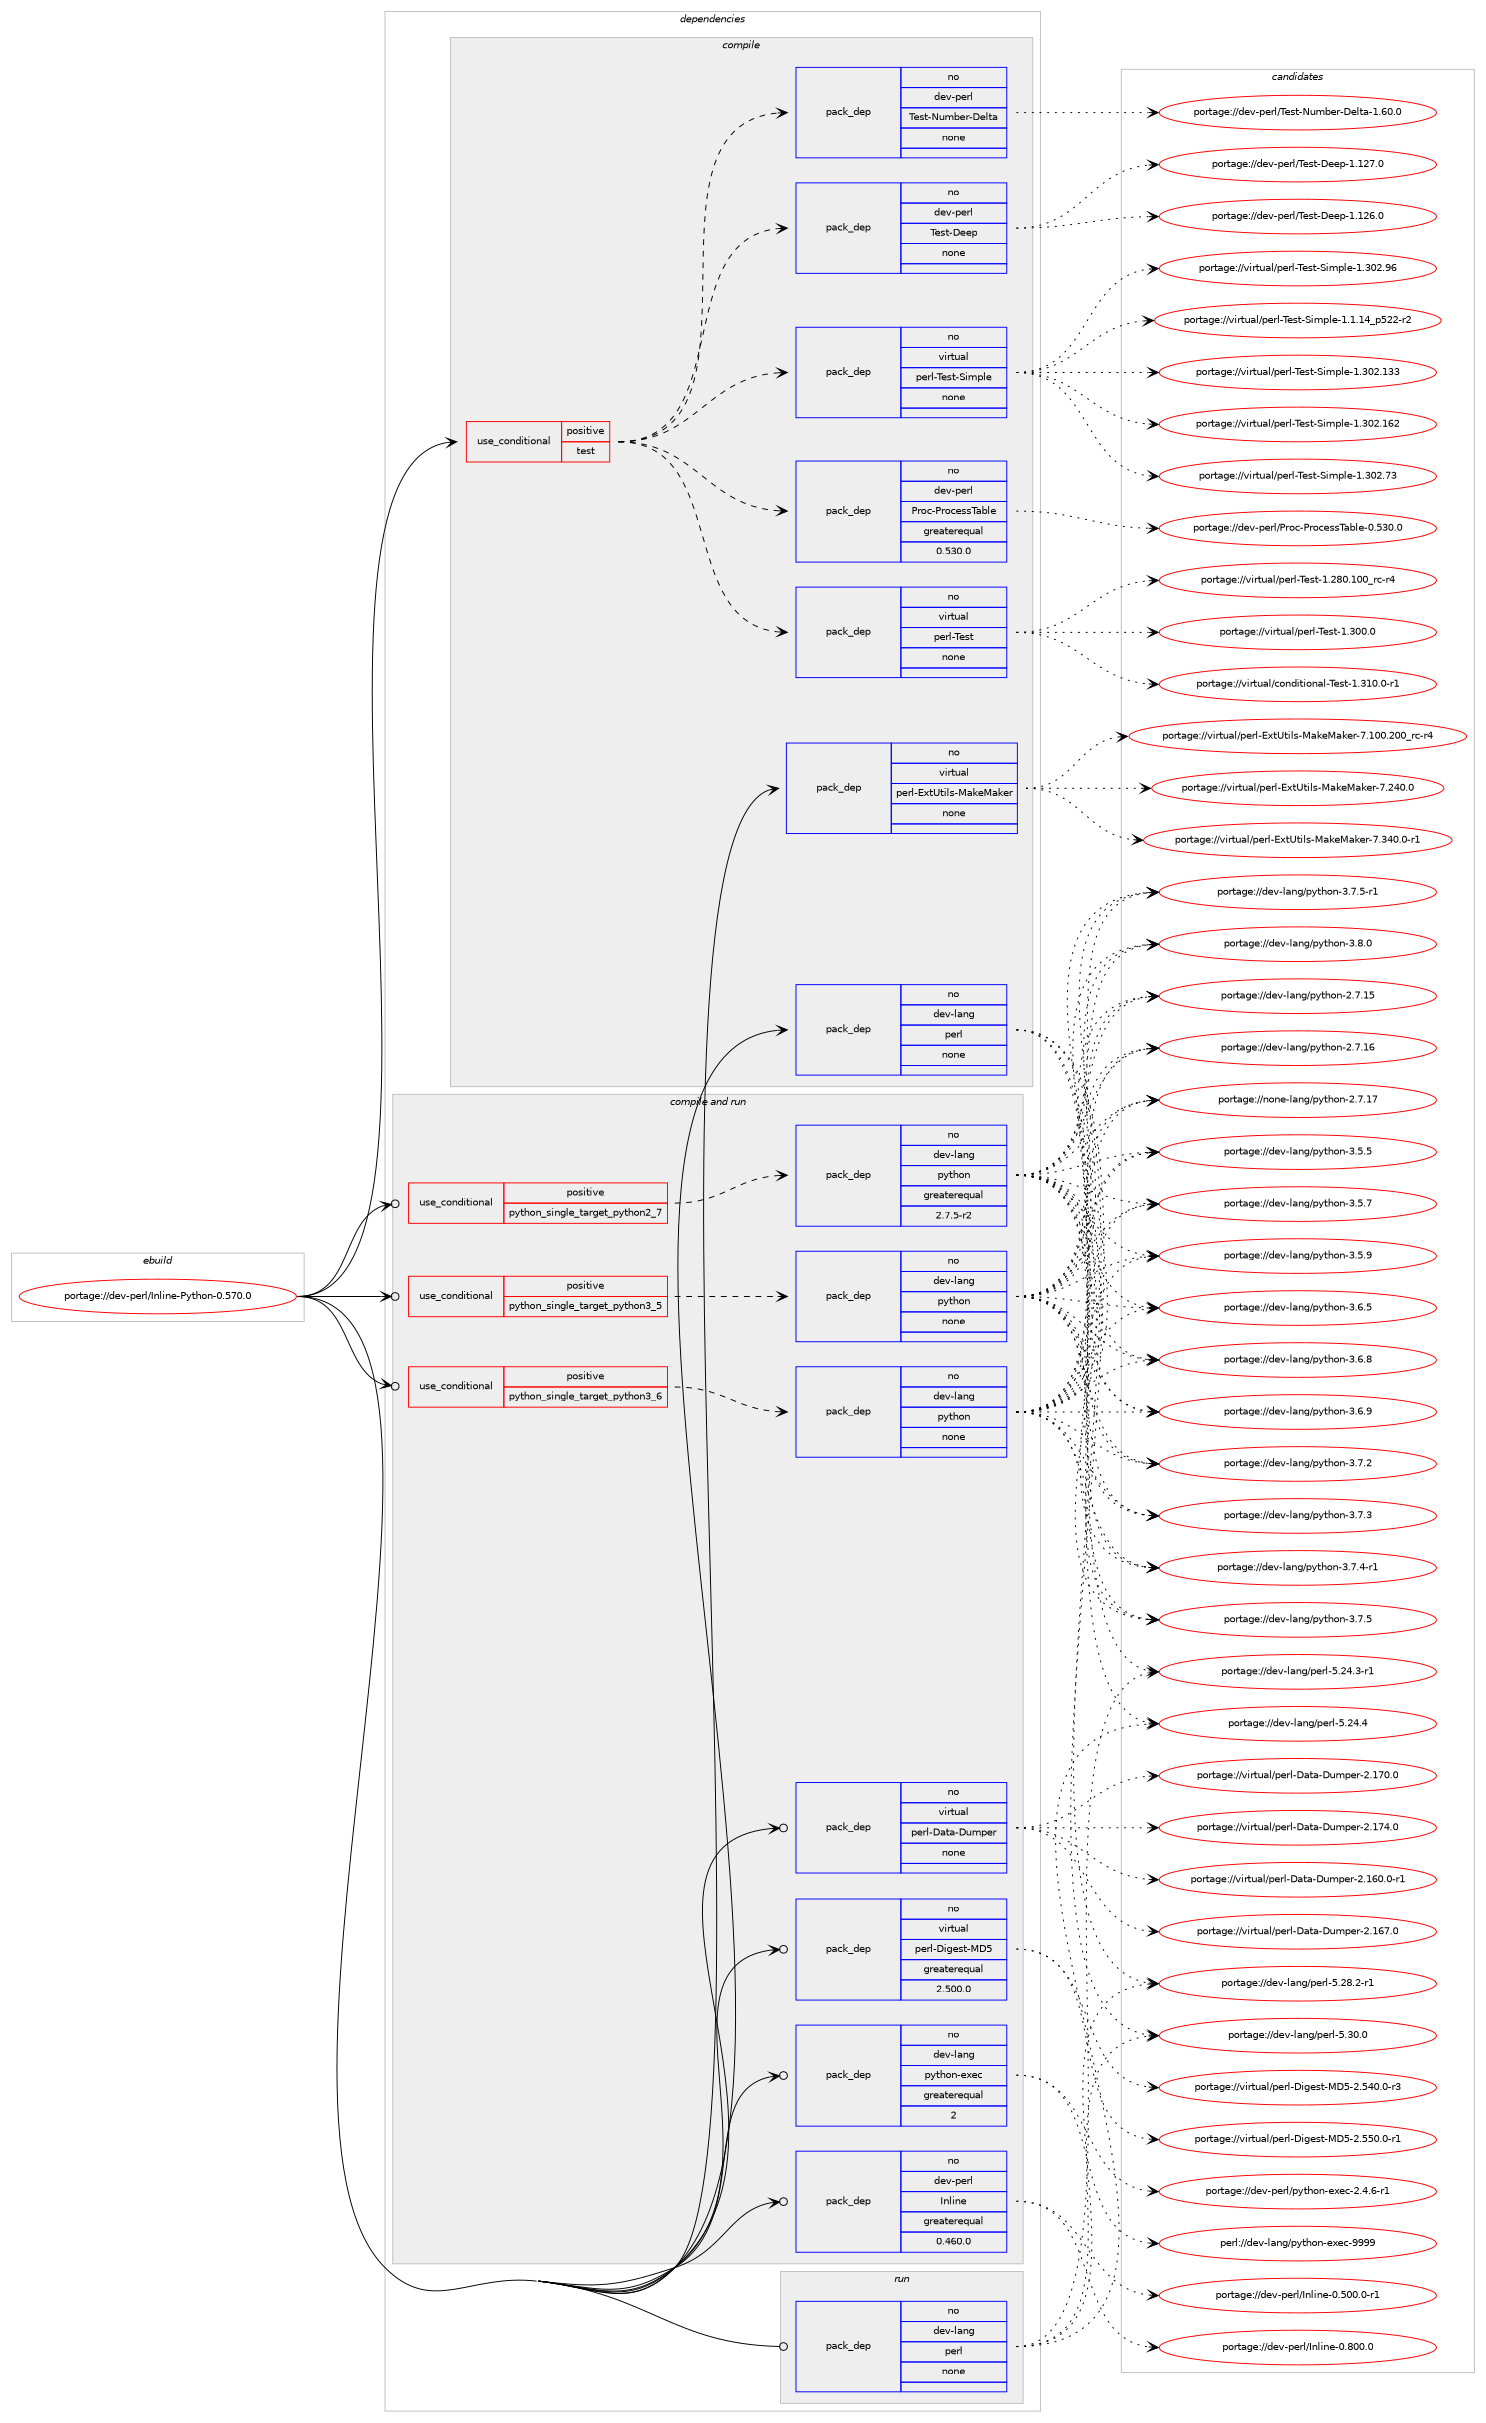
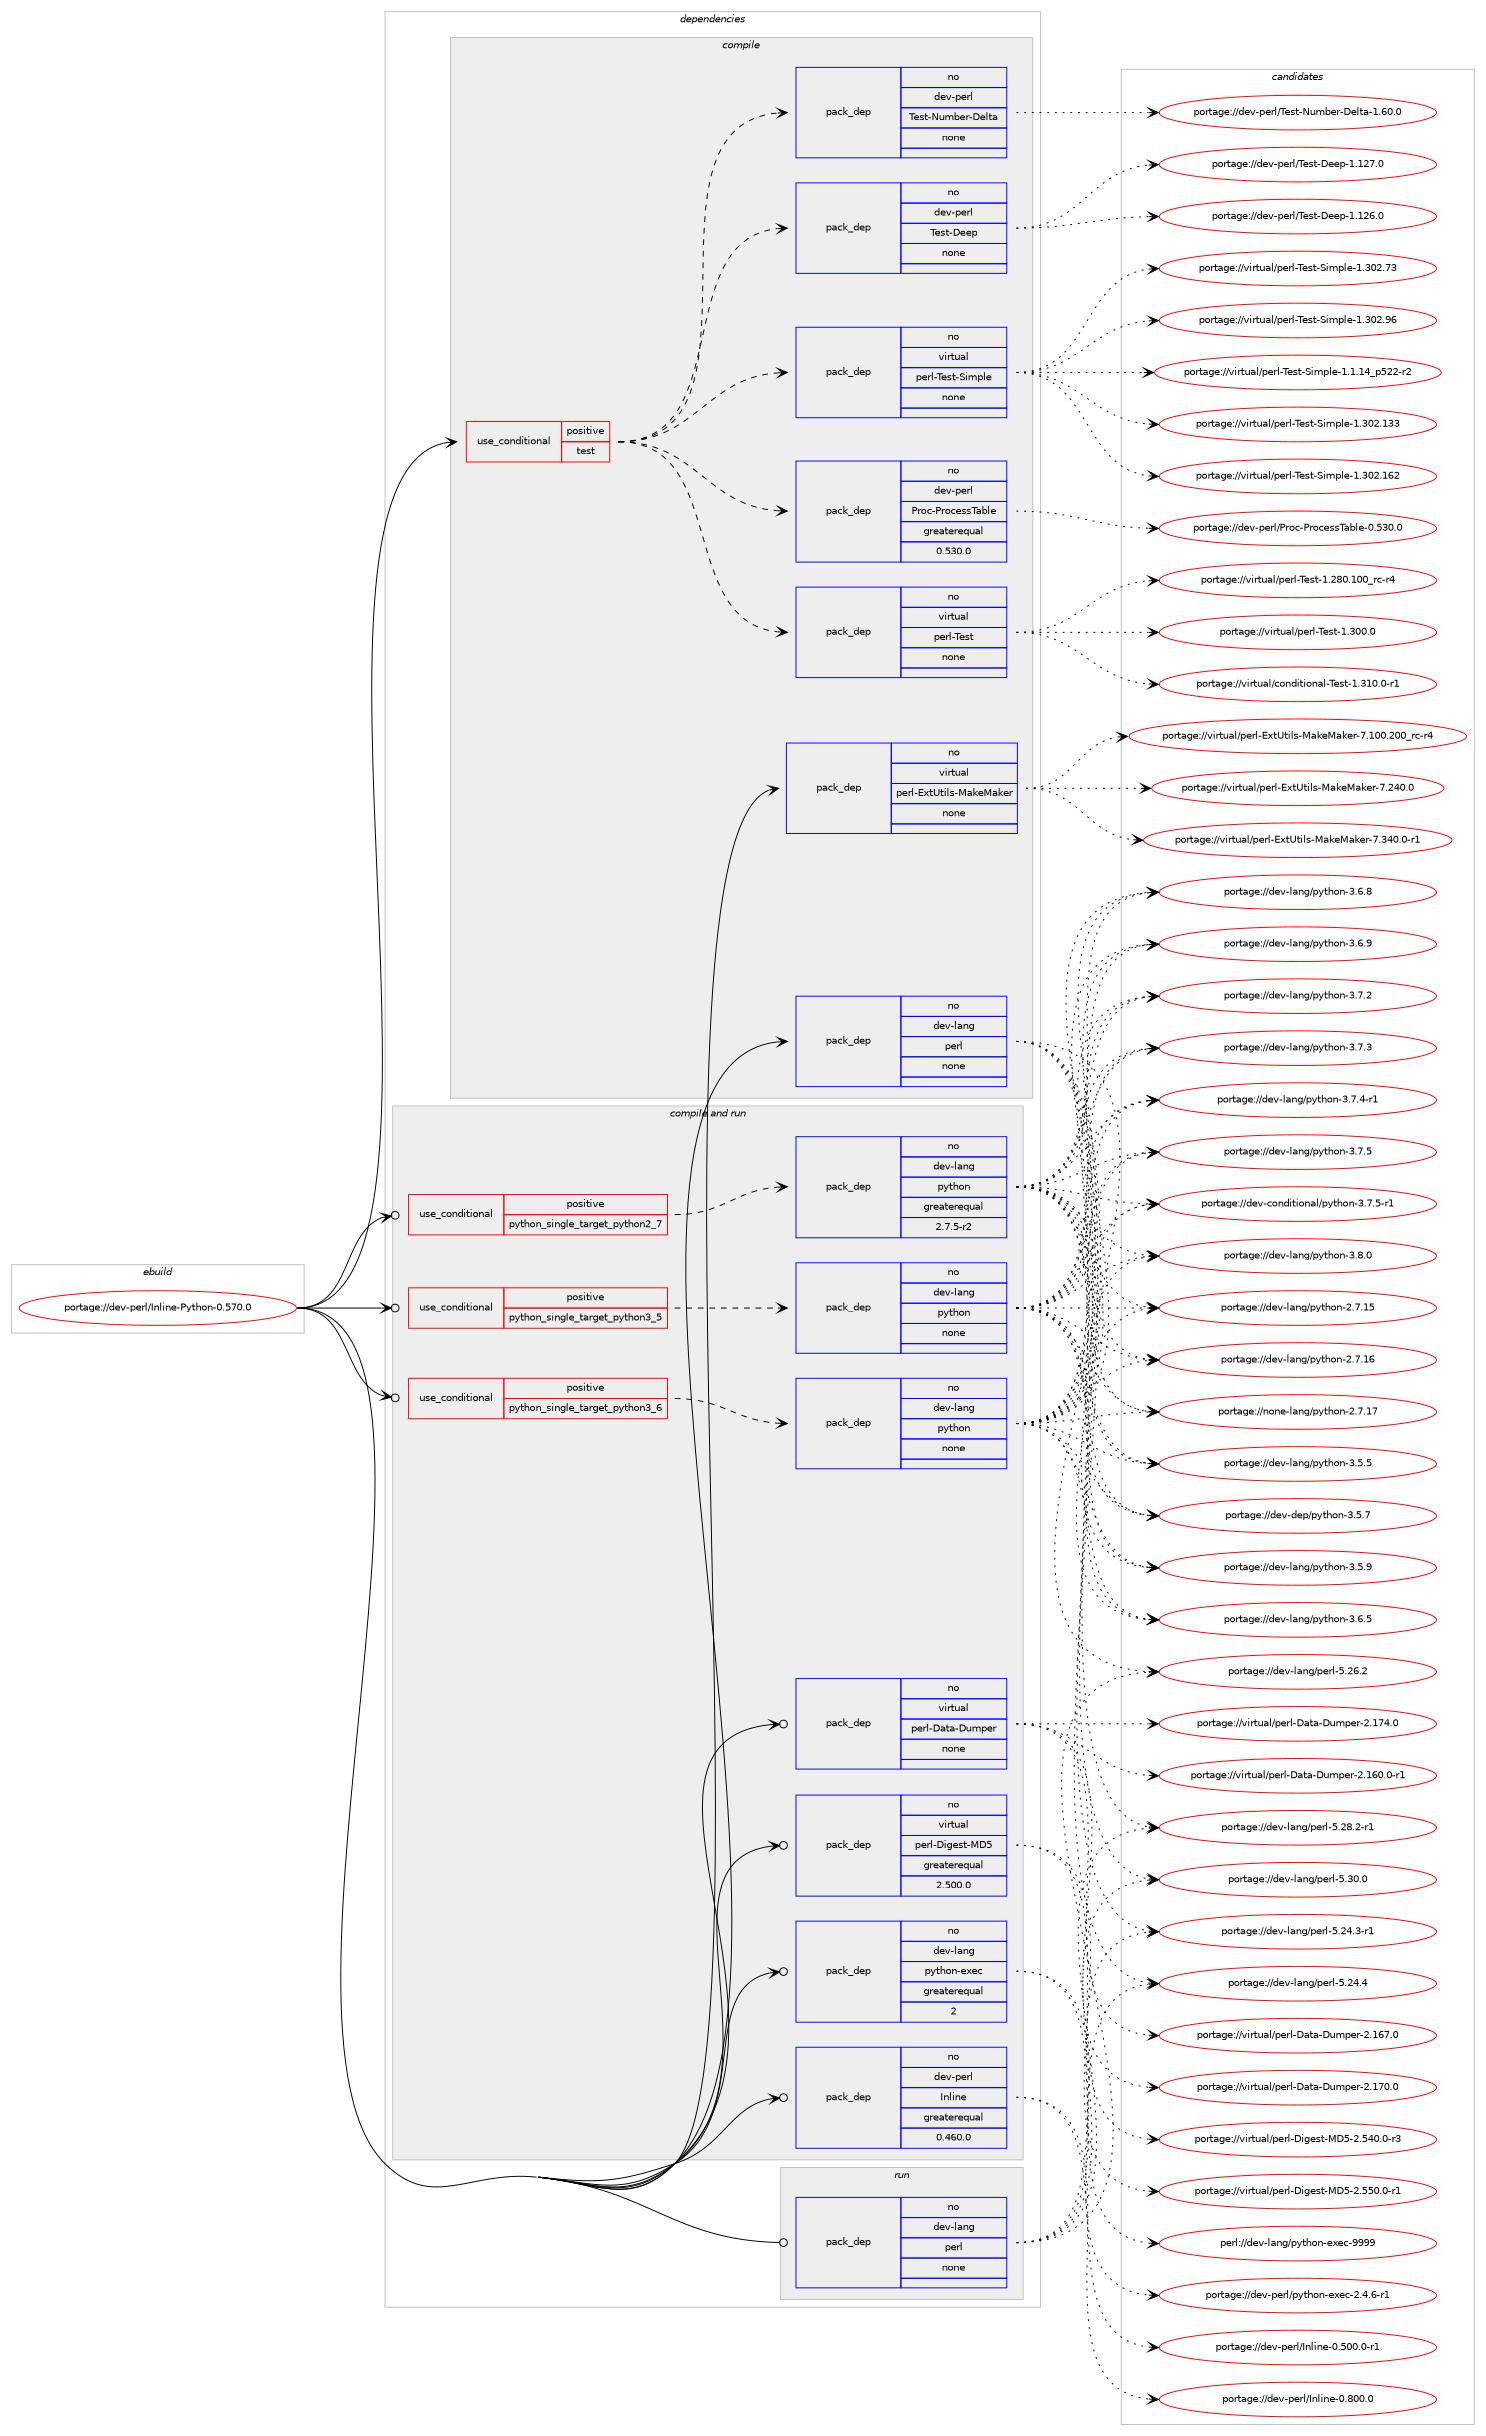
(1298, 892) -> (1298, 1204)
(1298, 1204) -> (1298, 1516)
none -> (1298, 1672)
